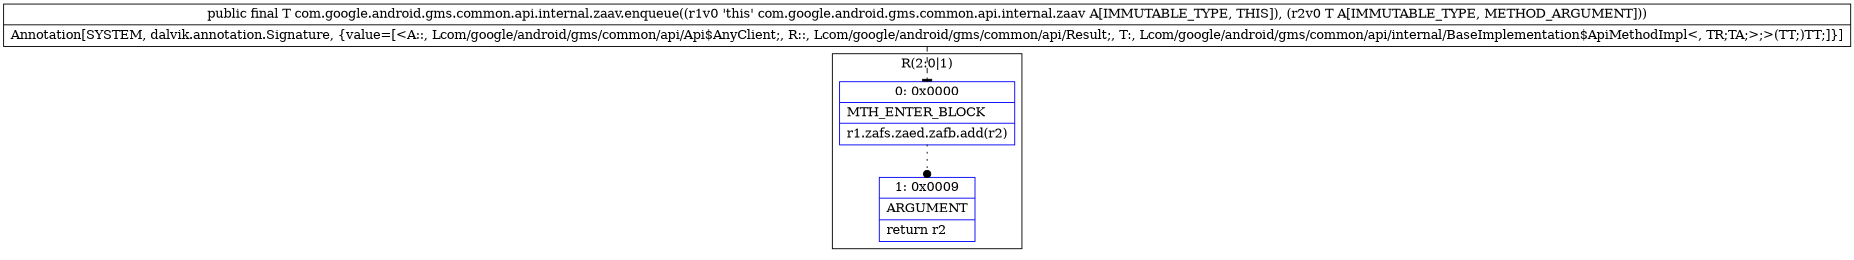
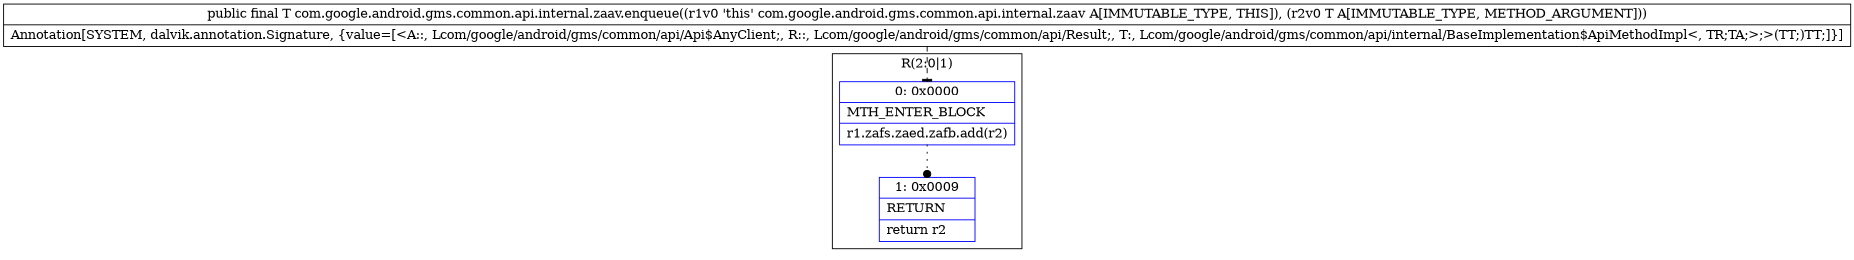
(927, 209) -> (916, 209)
